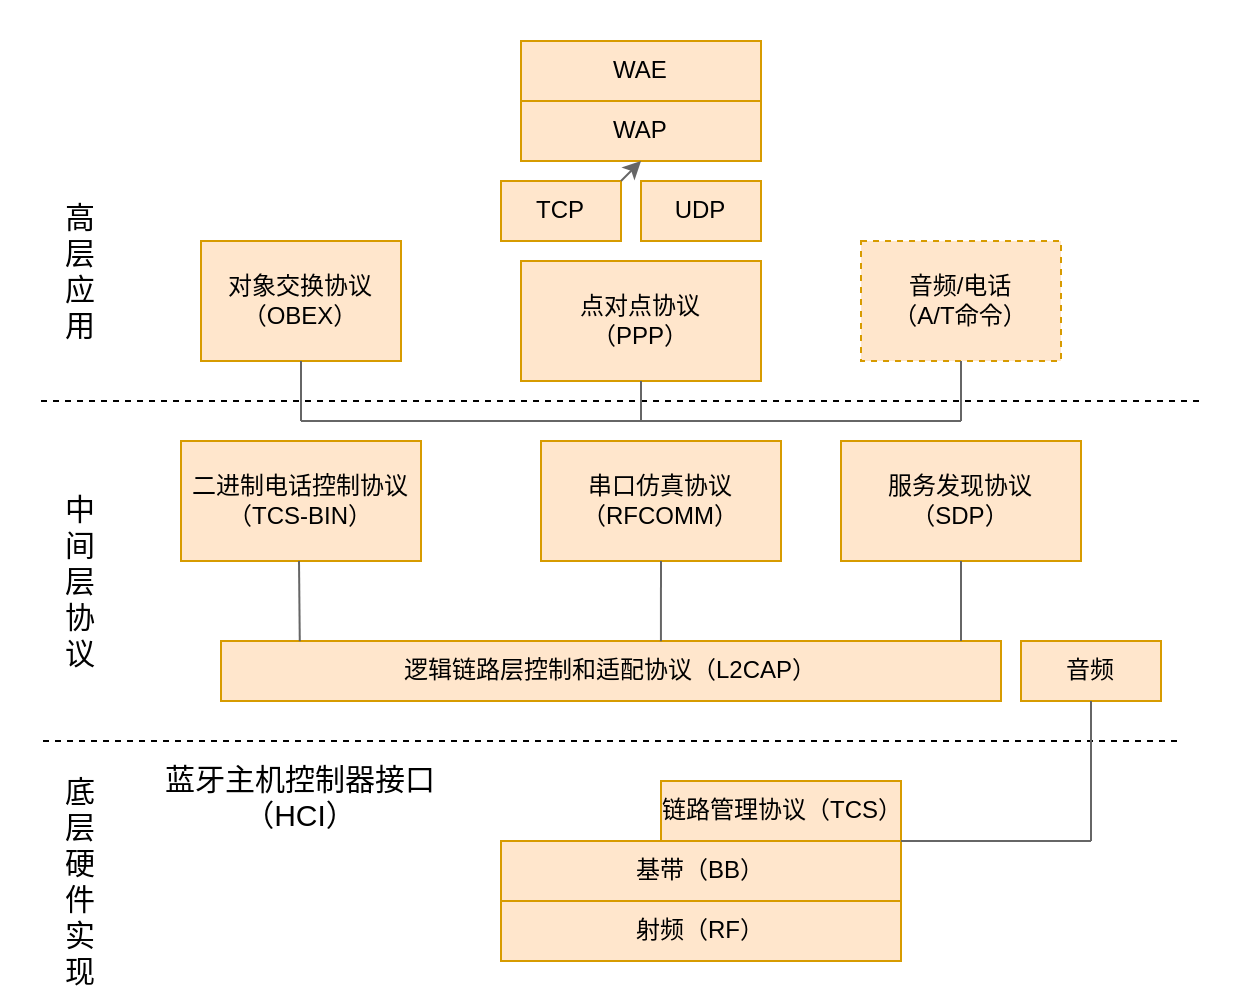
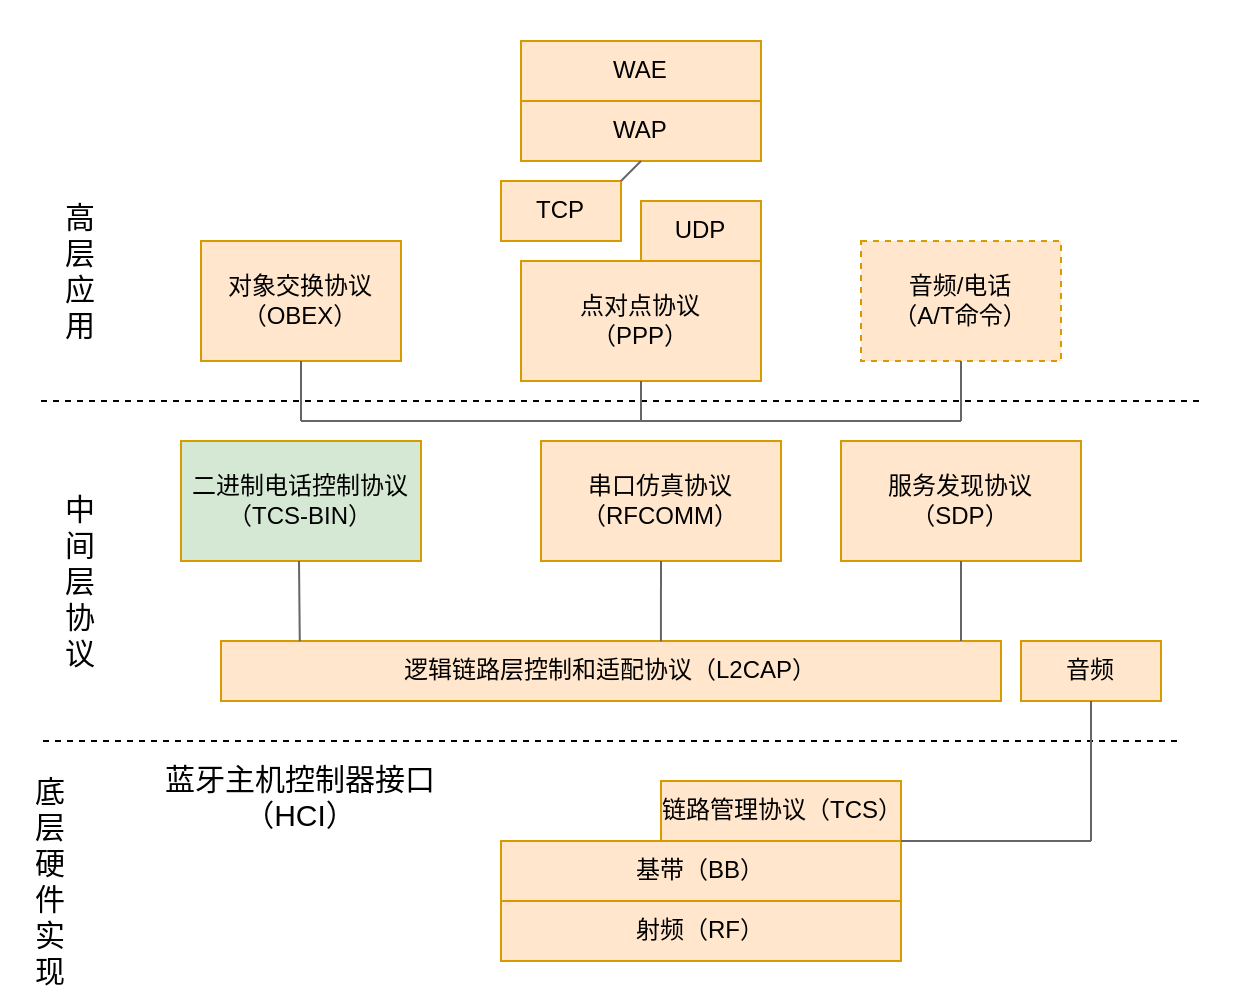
(631, 171) -> (635, 167)
(701, 211) -> (701, 231)
(301, 501) -> (301, 501)
(81, 881) -> (51, 881)
